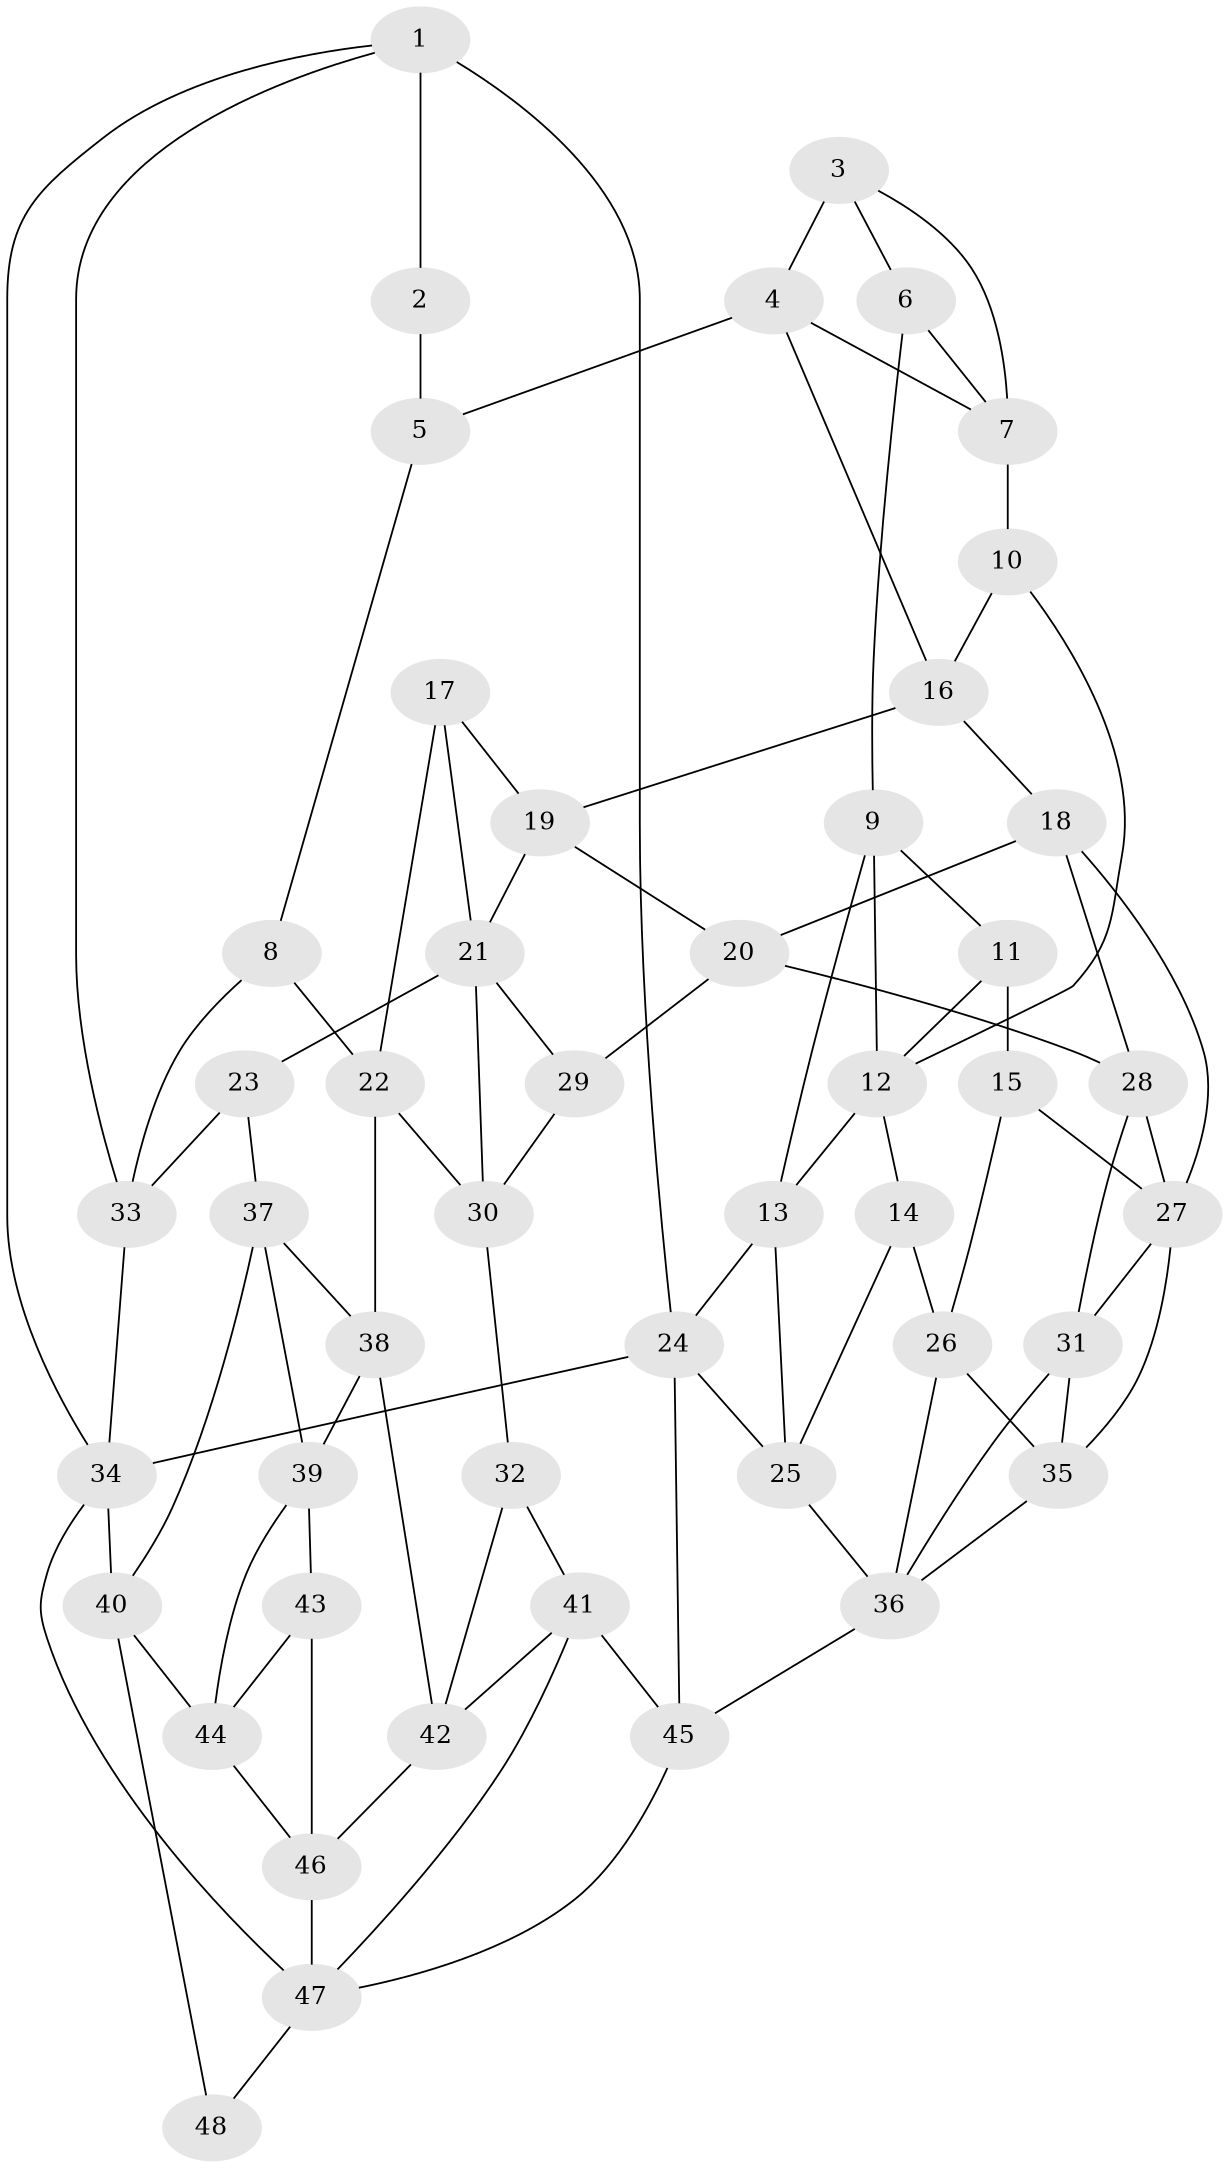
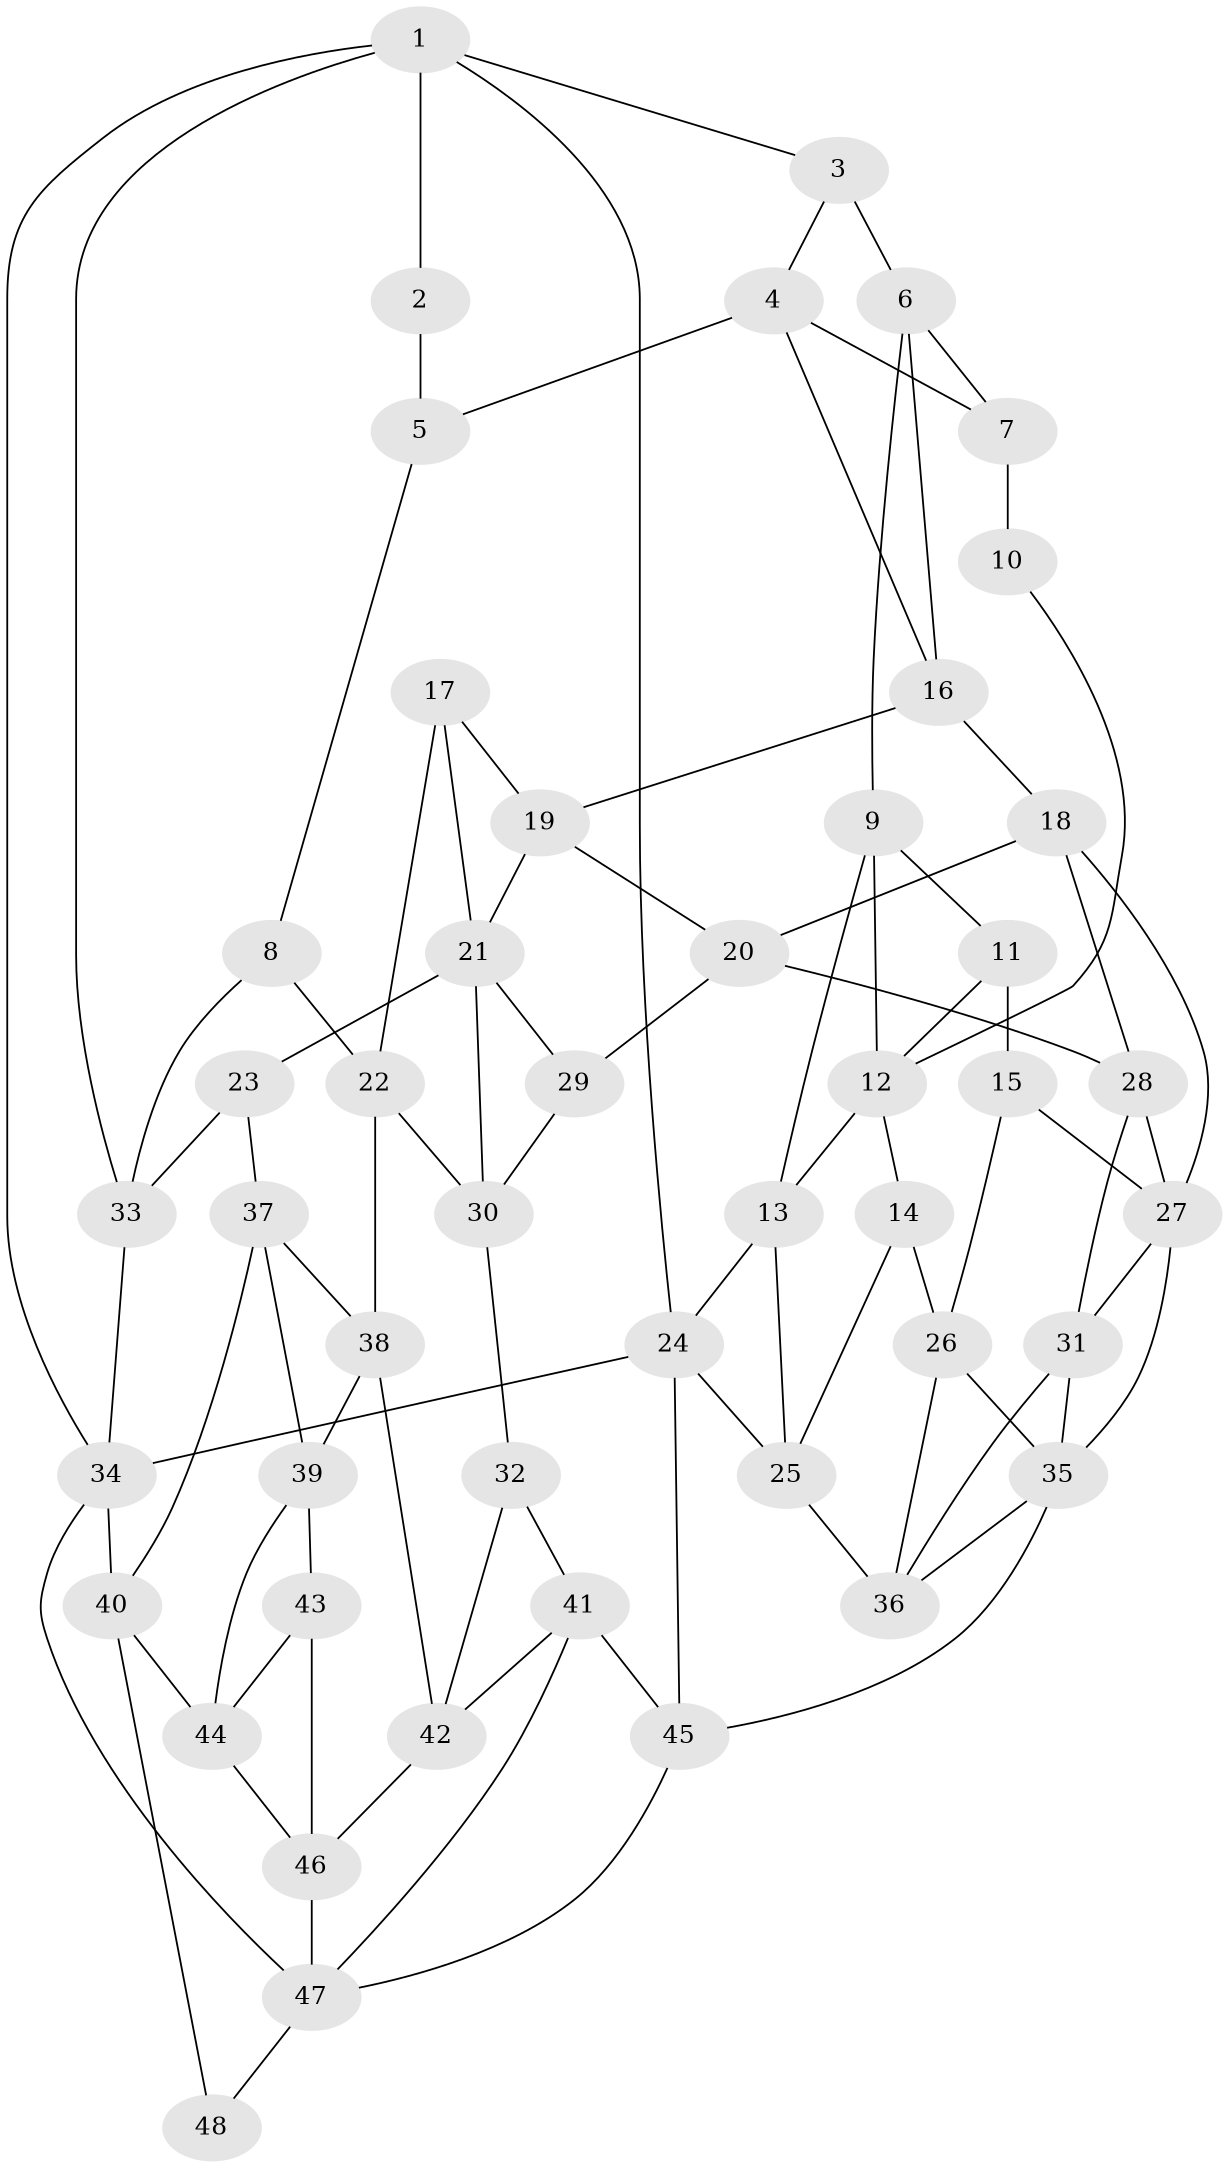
(975, 274) -> (630, 105)
(973, 627) -> (923, 497)
(785, 1671) -> (920, 1662)
